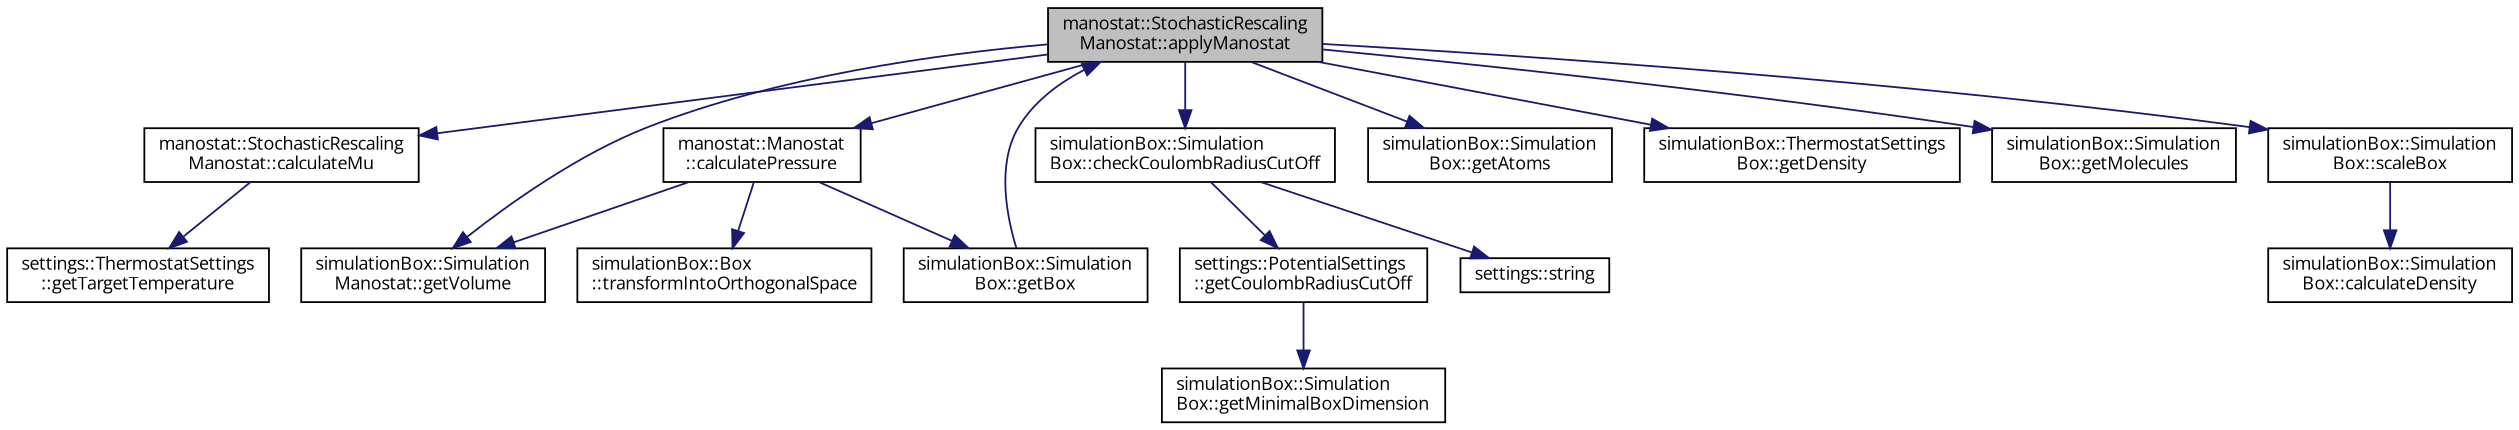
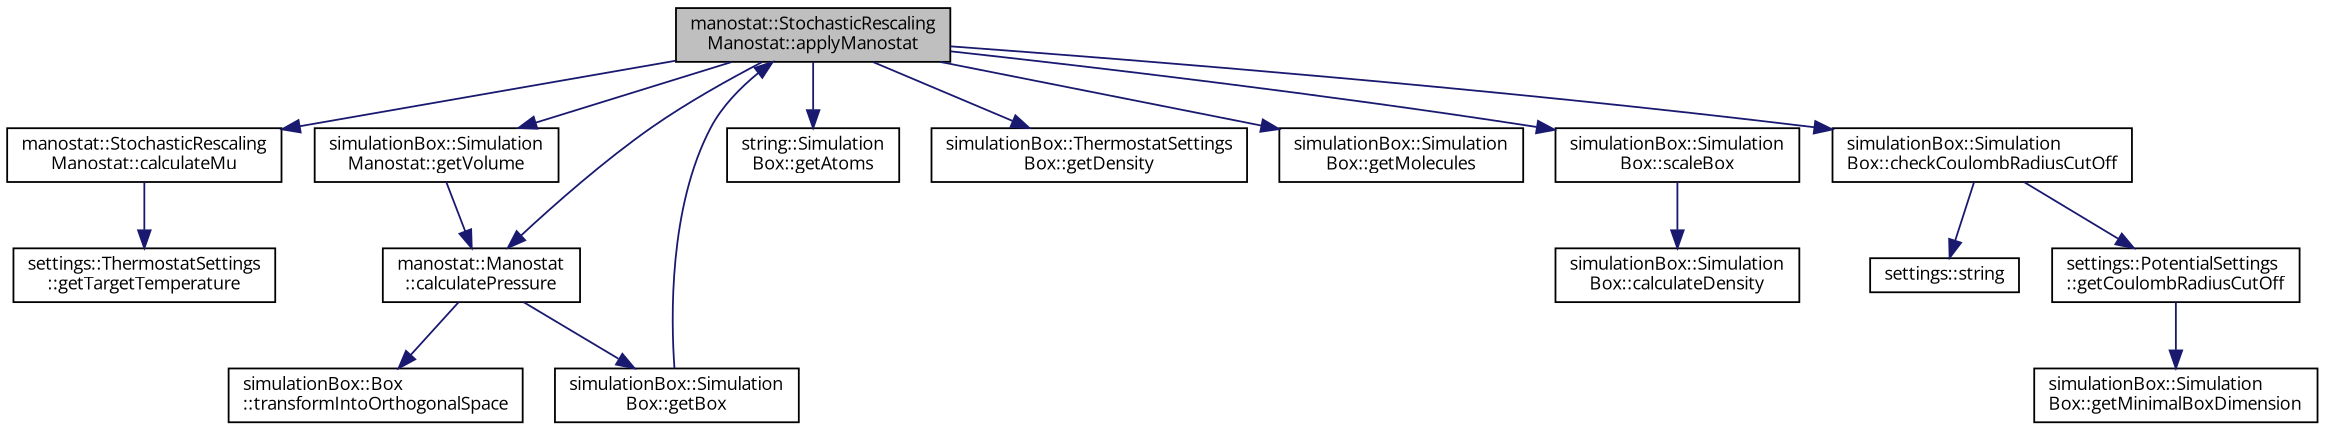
(1490, 155) -> (813, 155)
(601, 212) -> (456, 207)
